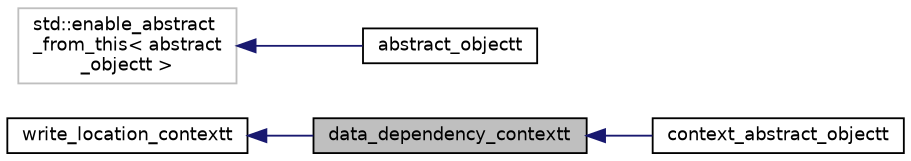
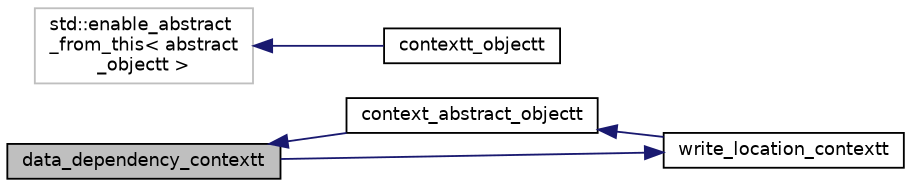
(450, 46) -> (472, 46)
none -> (640, 134)
